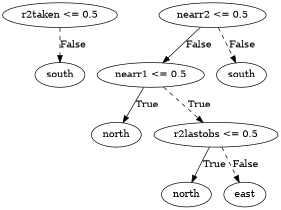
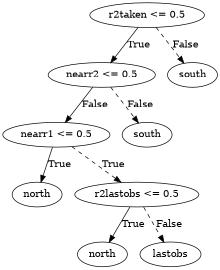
none -> (127, 42)
(245, 195) -> (170, 254)
